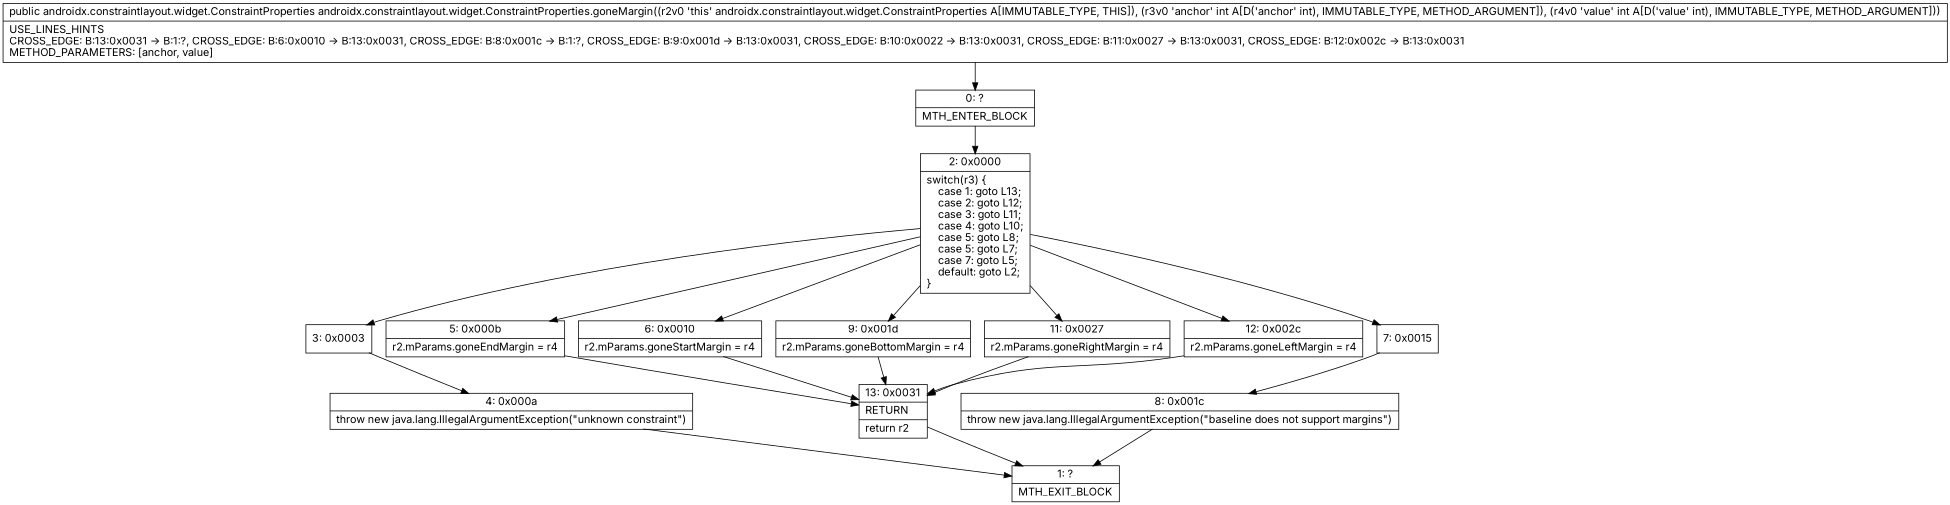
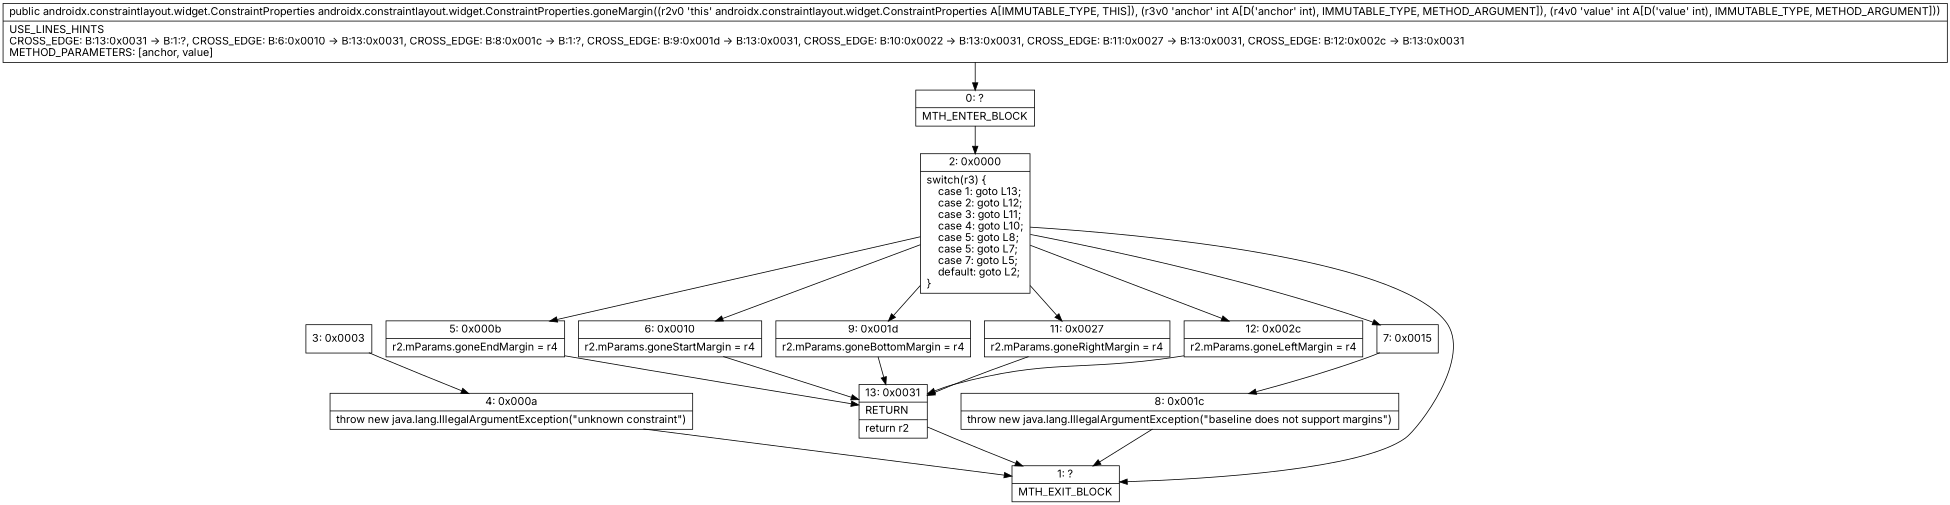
(645, 263) -> (1439, 316)
